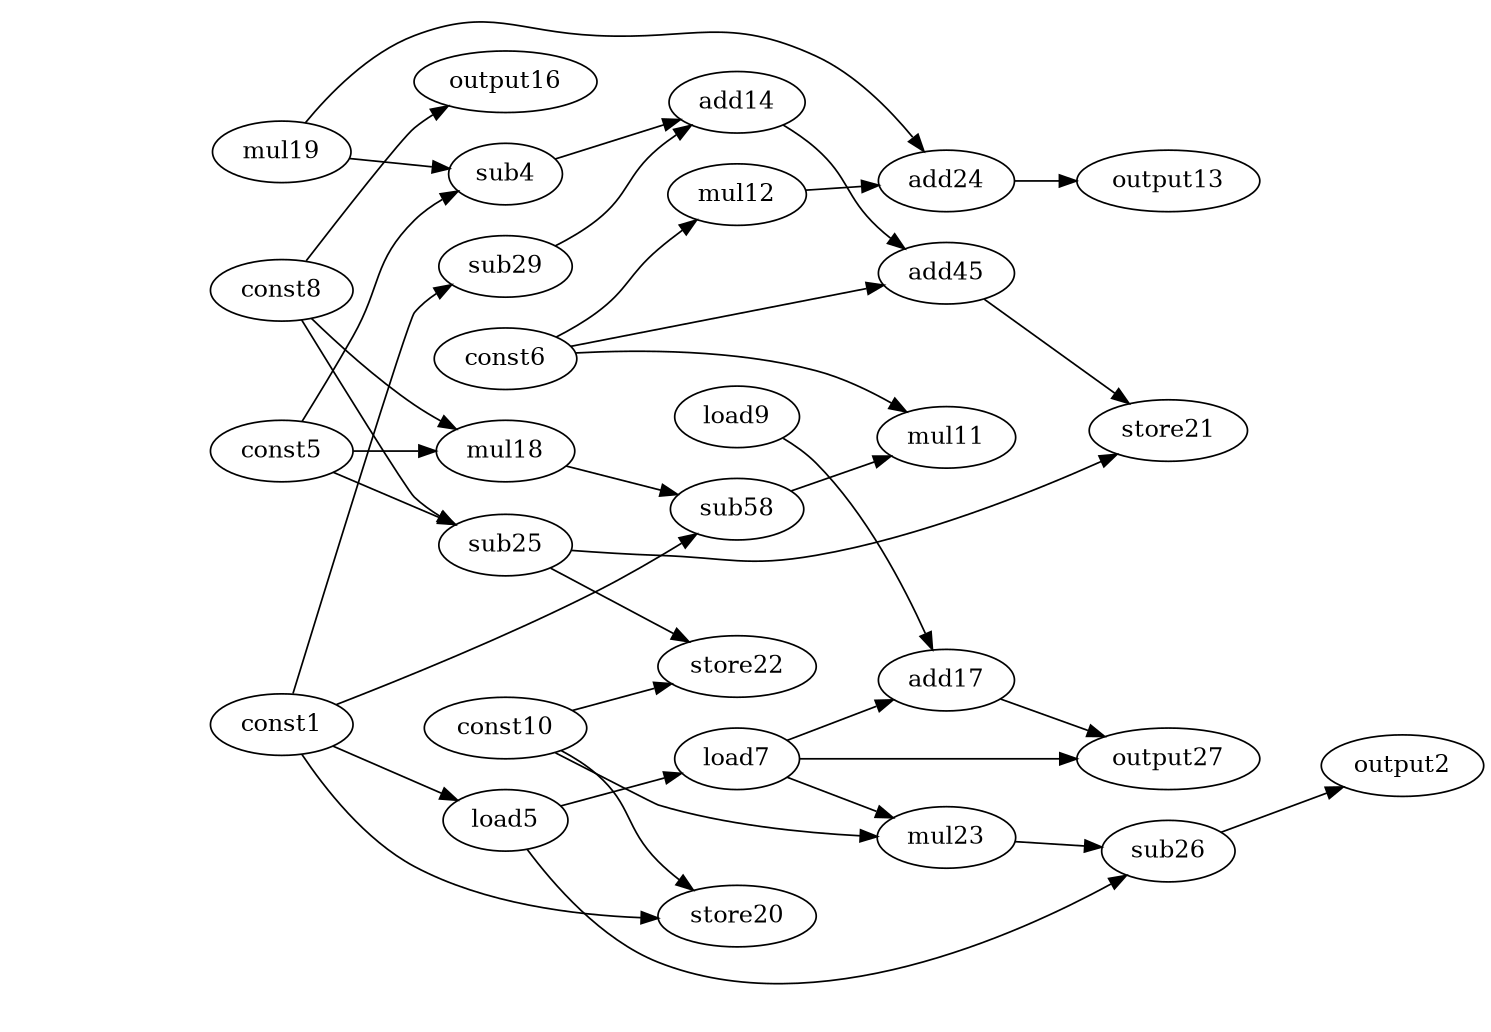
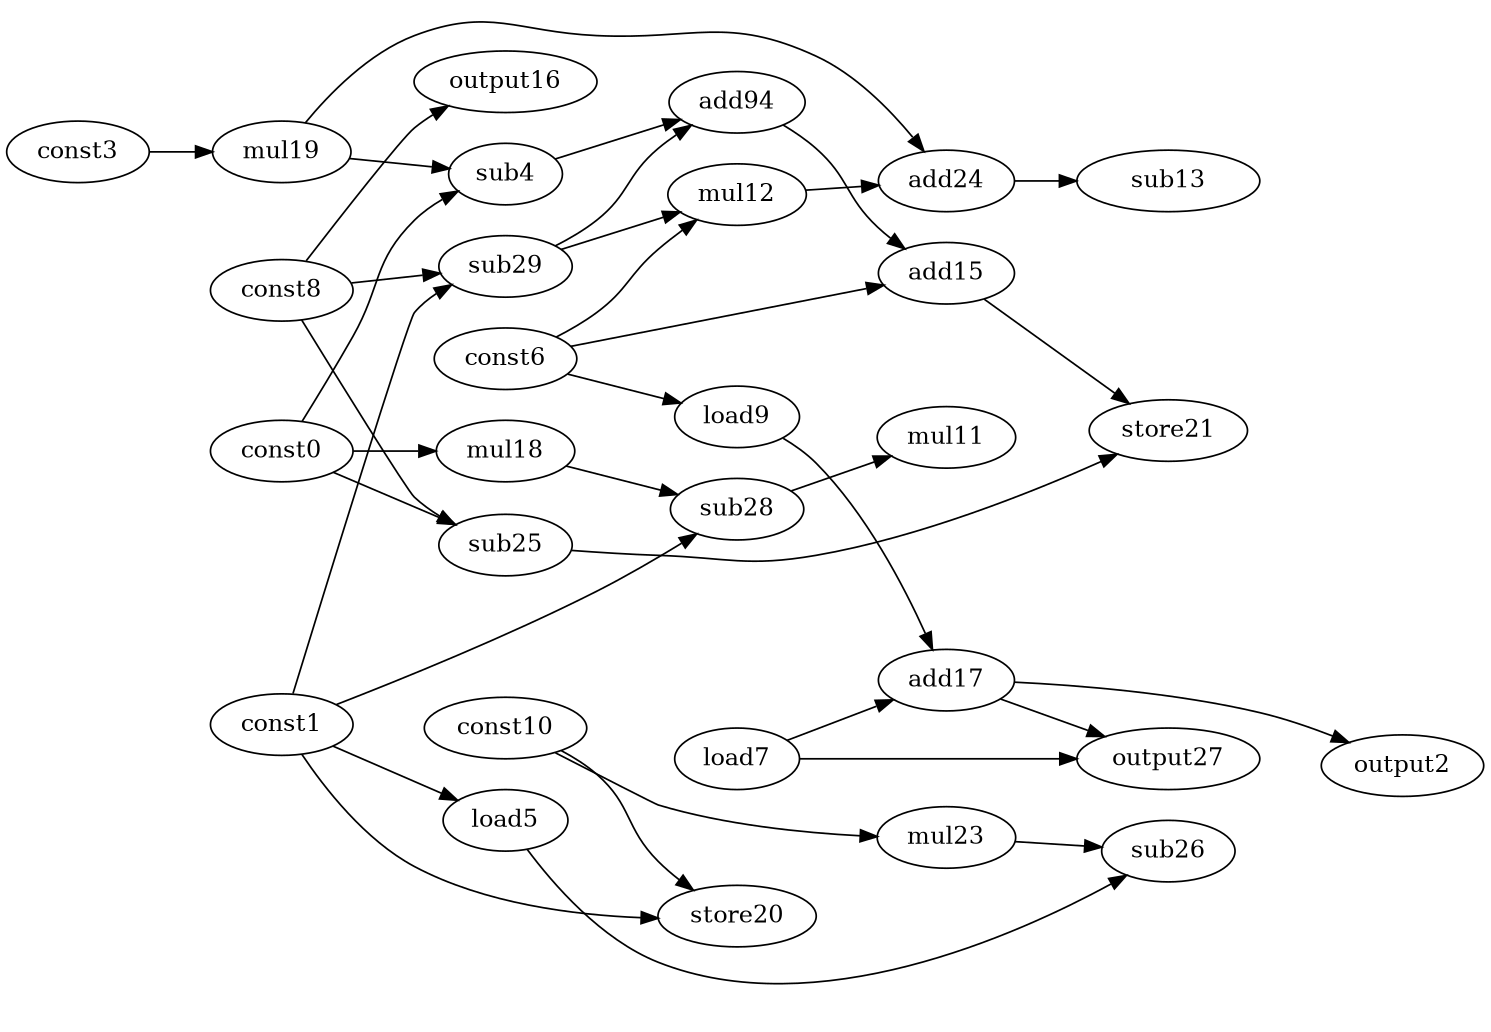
(737, 102) -> (737, 102)
none -> (78, 152)
(1168, 181) -> (1168, 181)
none -> (612, 233)
(946, 273) -> (946, 273)
(738, 357) -> (616, 386)
(373, 374) -> (389, 279)
(282, 451) -> (282, 451)
(737, 509) -> (737, 509)
(737, 666) -> none
(832, 794) -> none
(602, 795) -> none
(1274, 813) -> (1176, 697)
